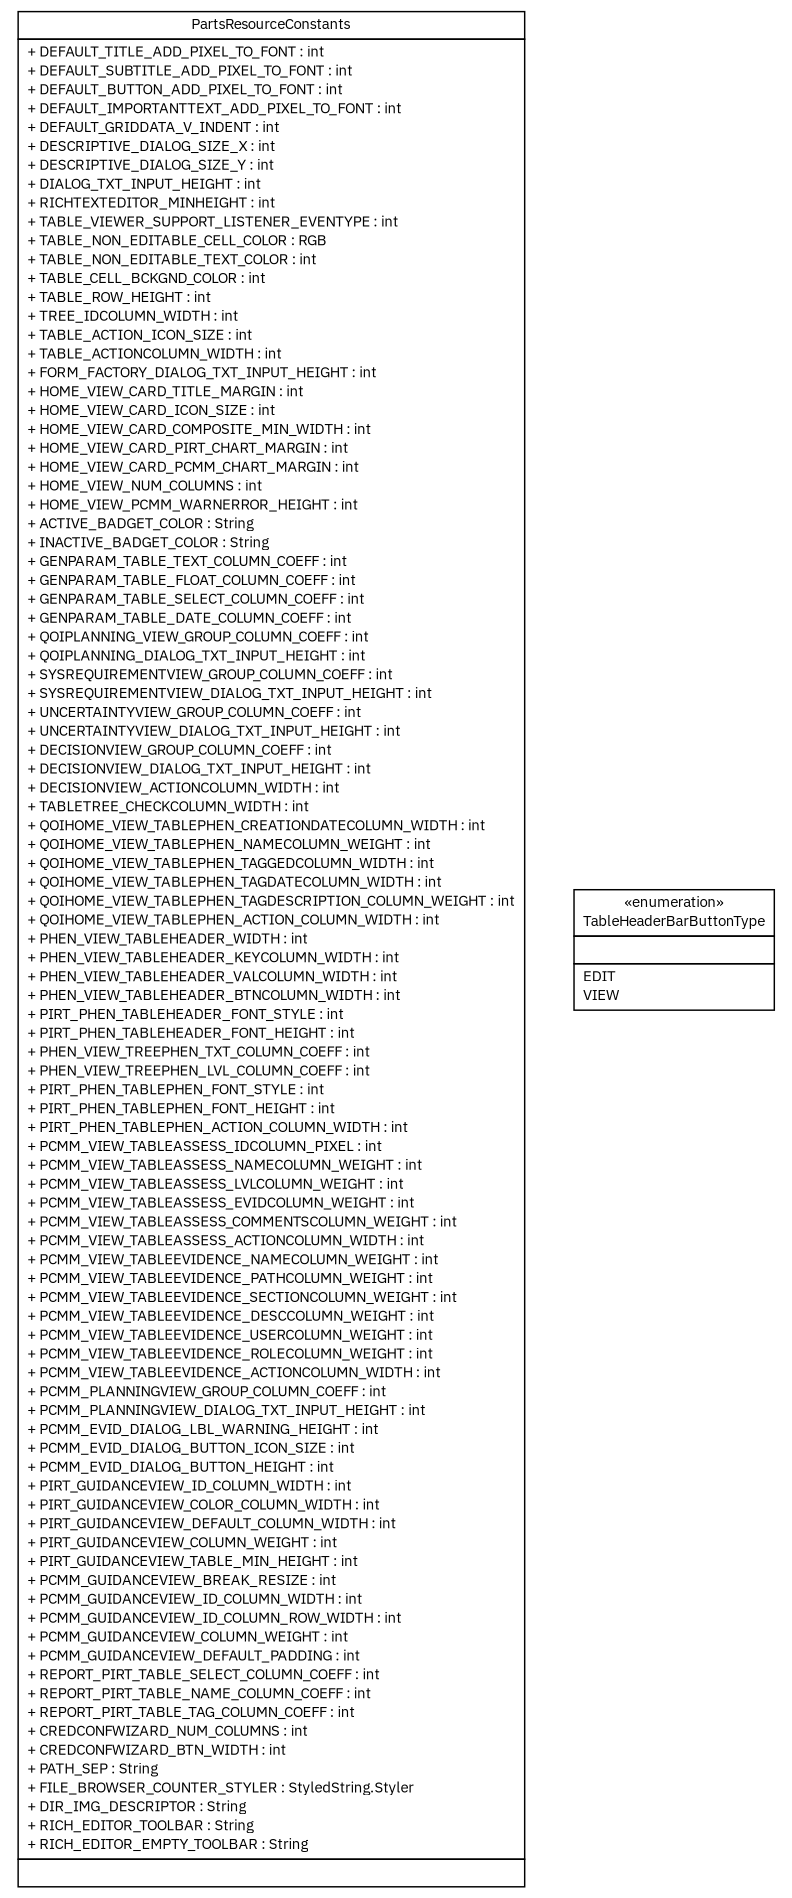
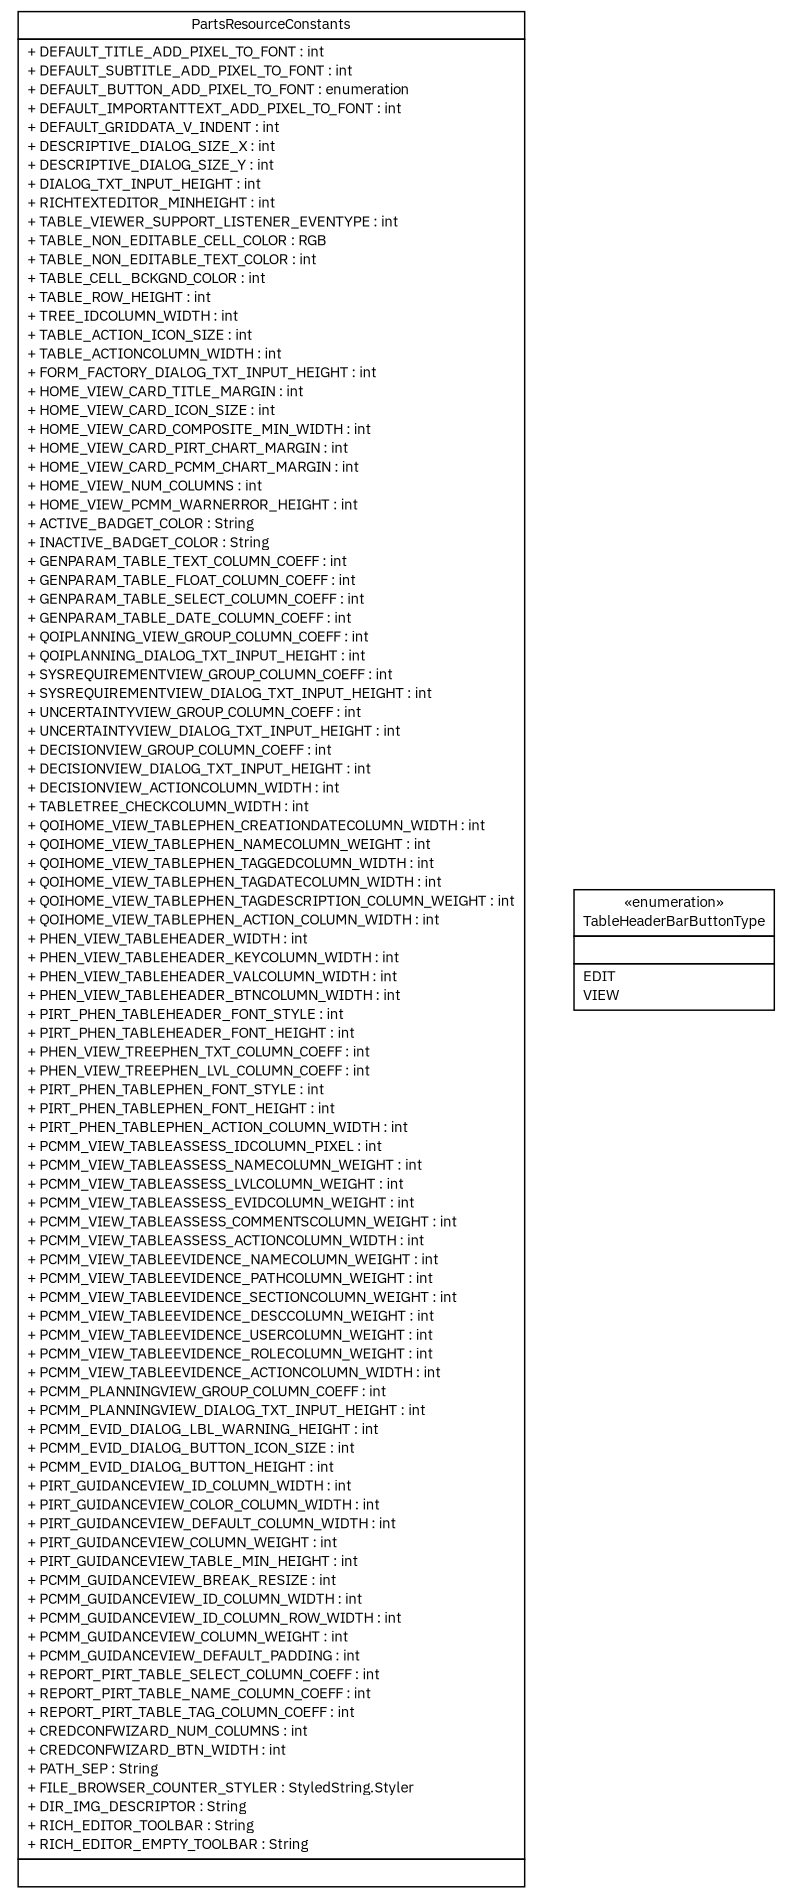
(186, 90) -> (218, 90)
